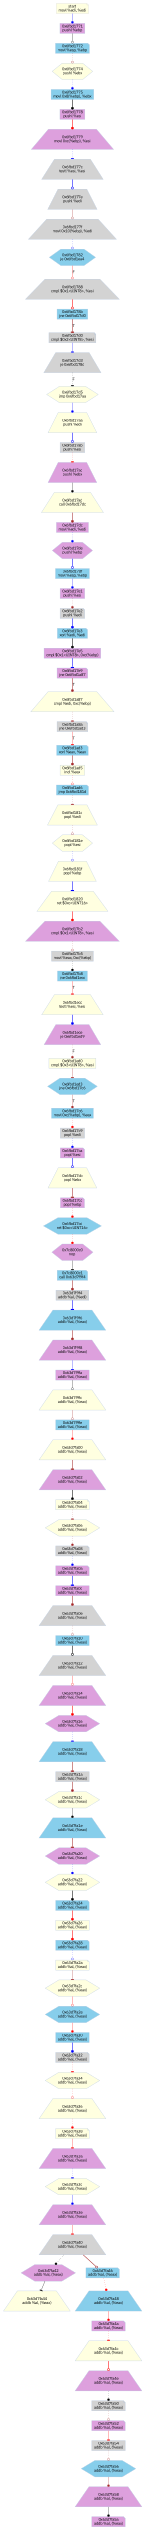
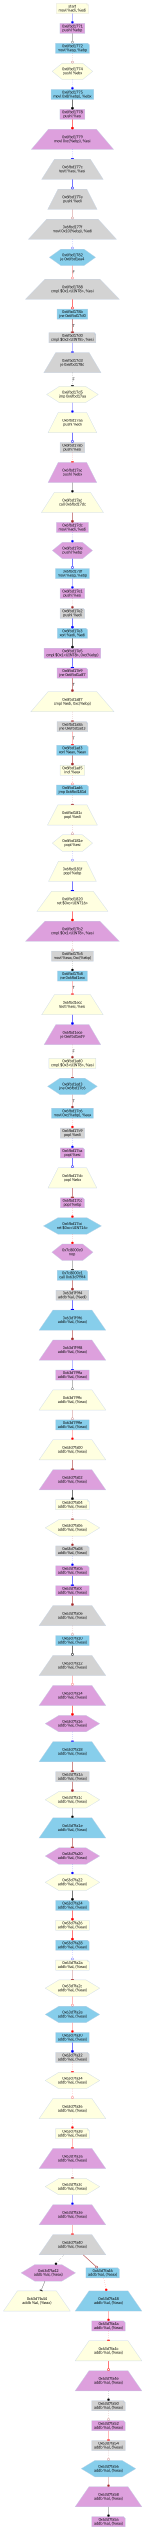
(72, 2173) -> (72, 2173)
